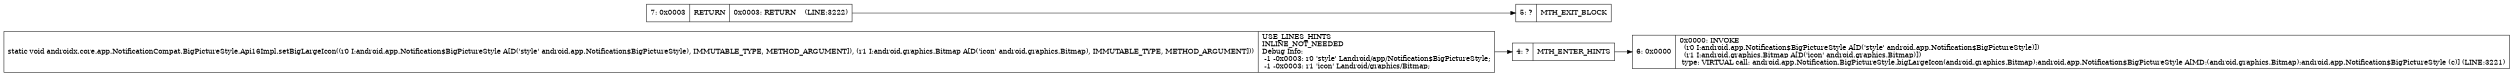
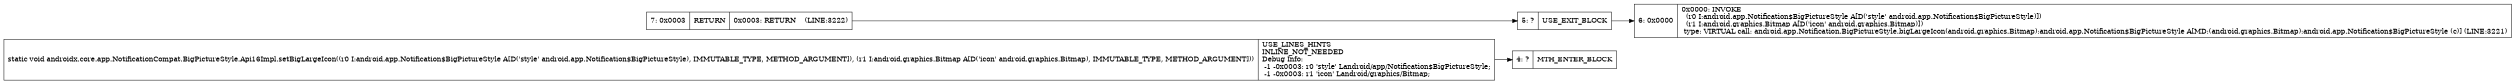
(1574, 13) -> (1575, 21)
(1574, 52) -> (1575, 59)
(1621, 52) -> (1620, 21)
